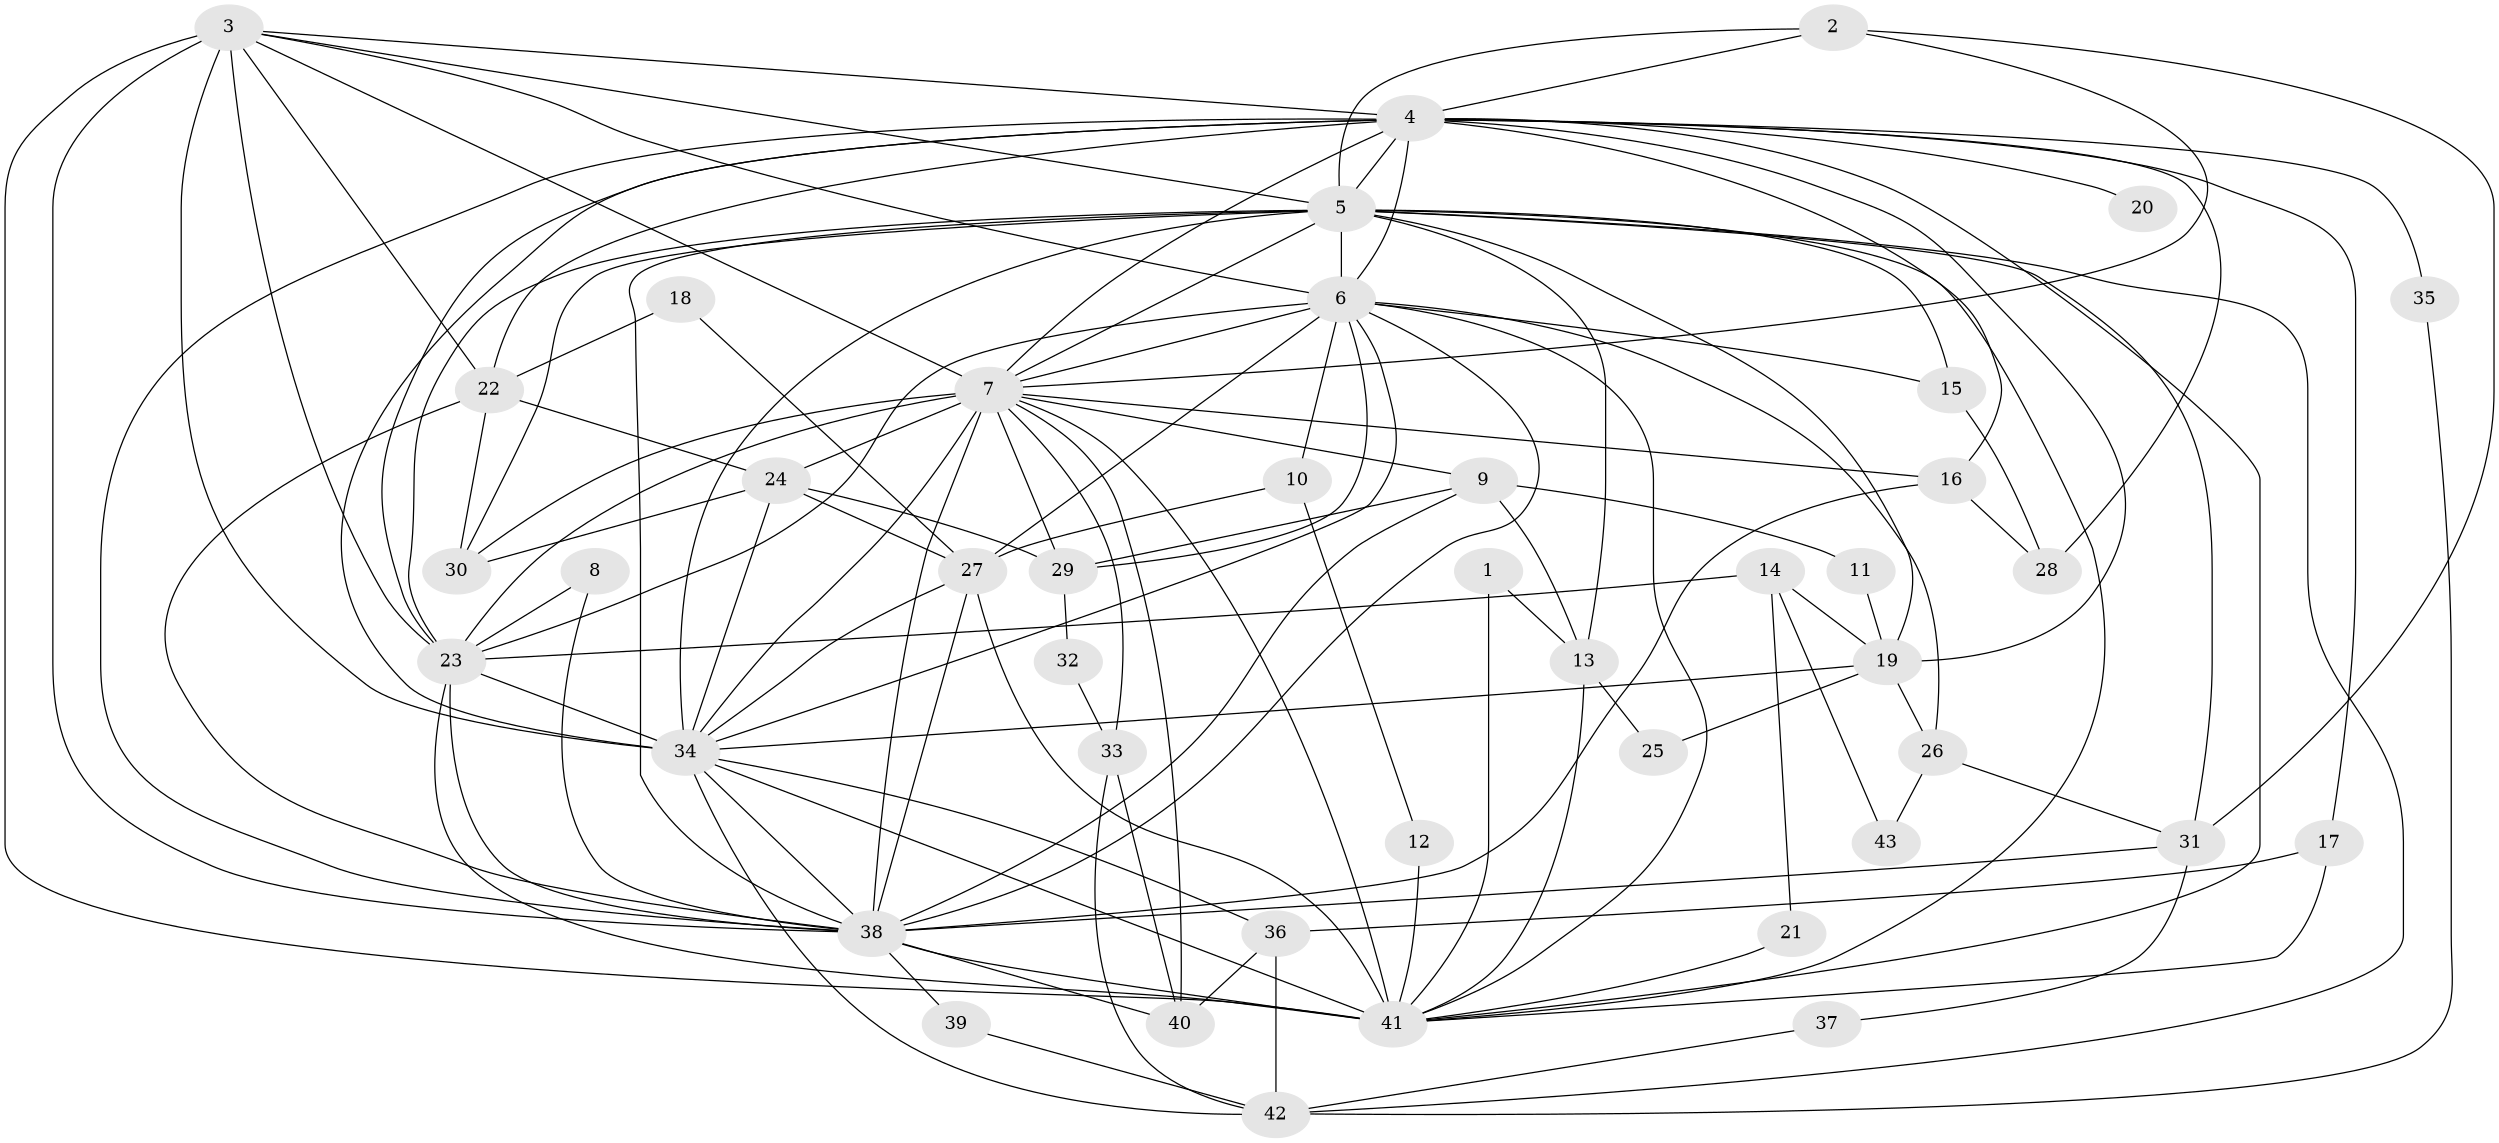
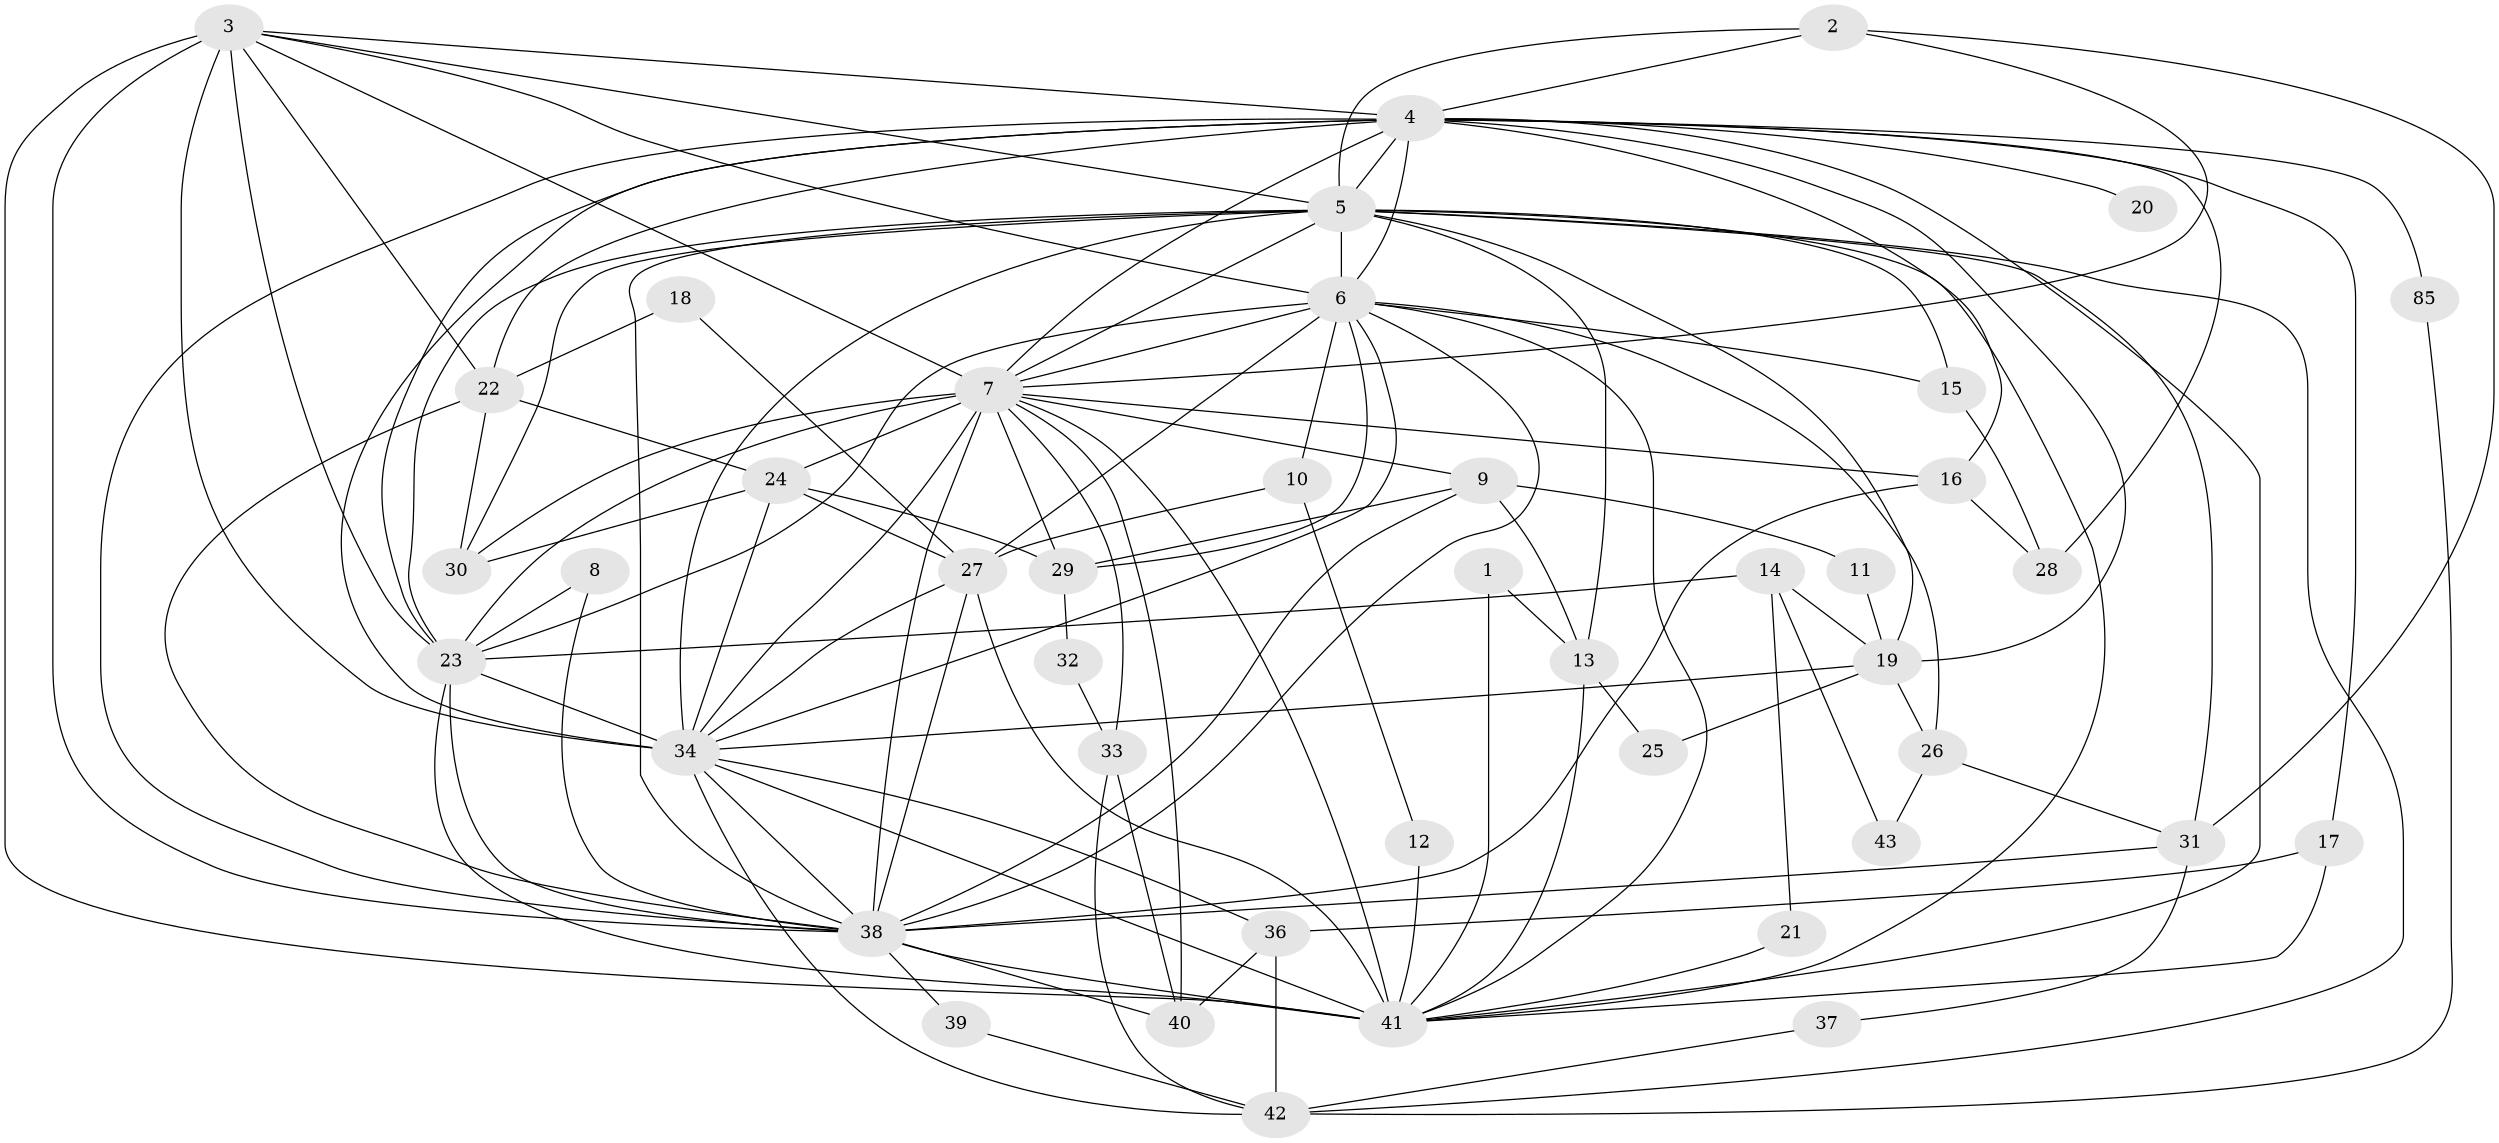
(2425, 299) -> (2425, 299)
